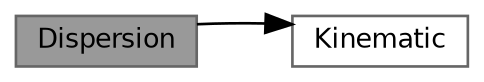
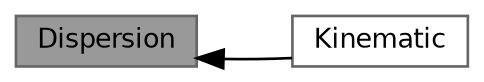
(231, 23) -> (258, 59)
